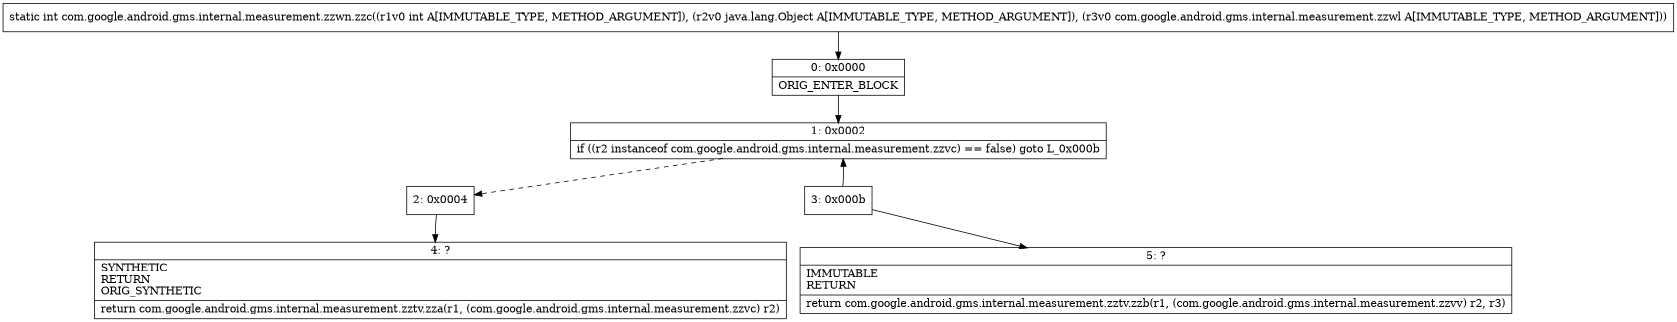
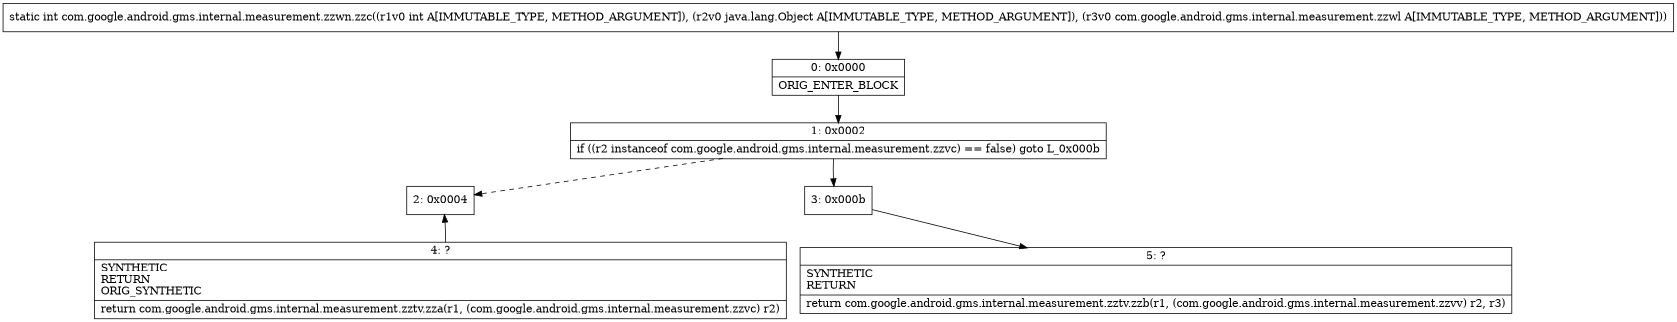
(843, 176) -> (833, 169)
(436, 225) -> (445, 232)
(842, 274) -> (840, 274)
